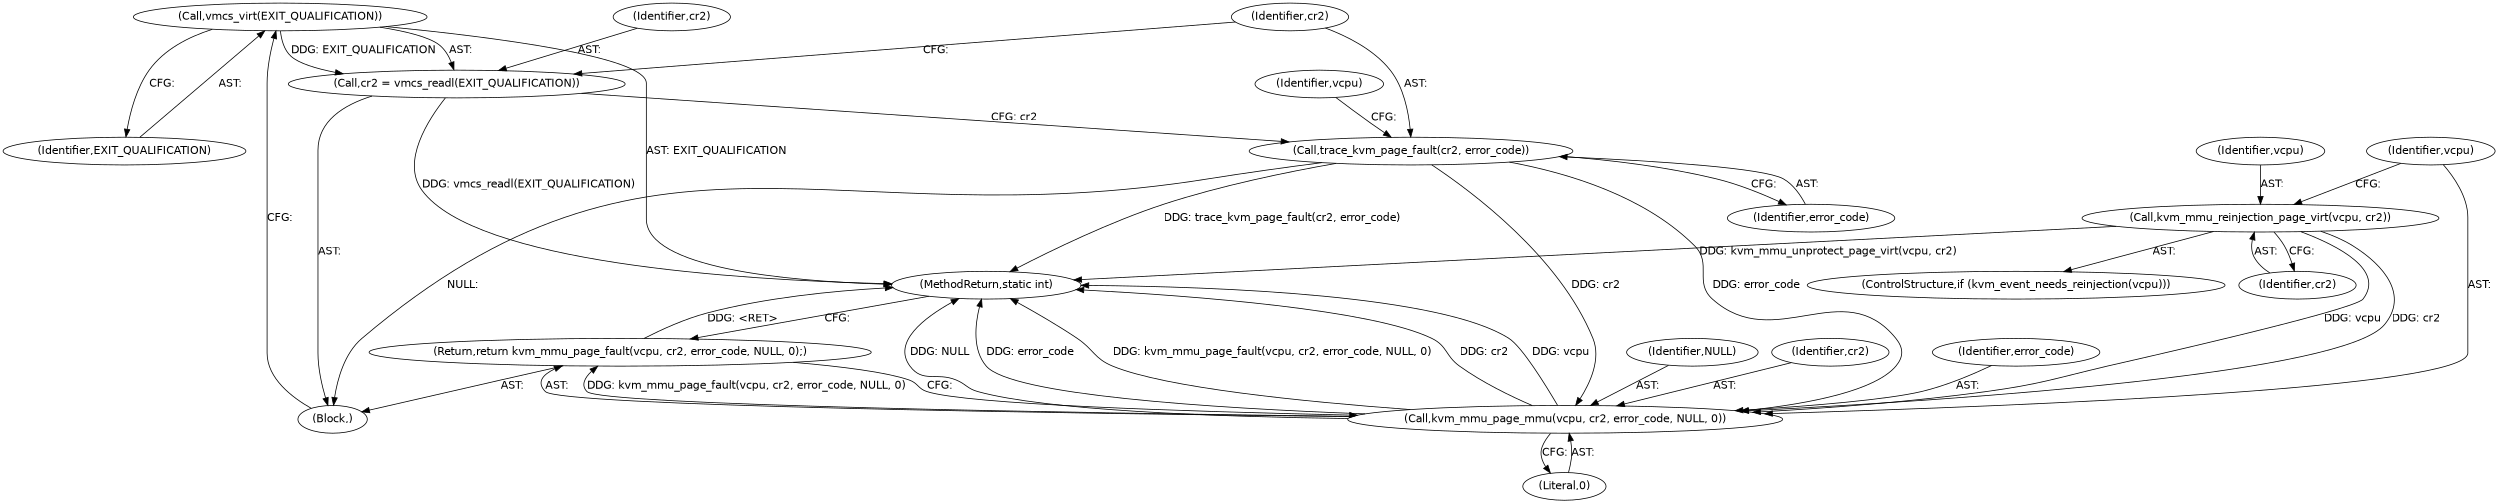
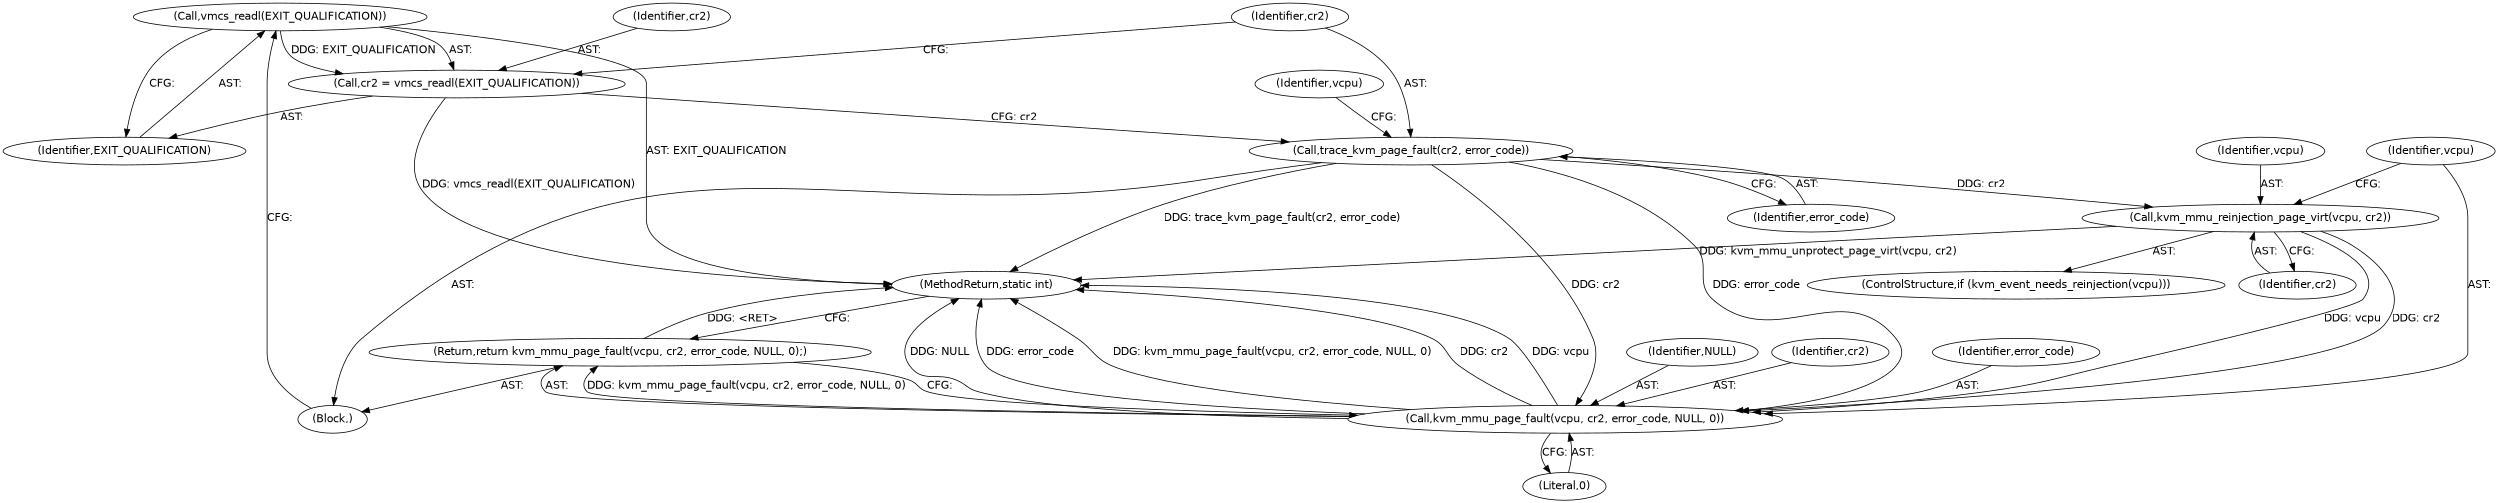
(280, 17) -> (280, 17)
none -> (1843, 180)
(318, 233) -> (274, 113)
(465, 285) -> (465, 285)
(1565, 419) -> (1565, 419)
